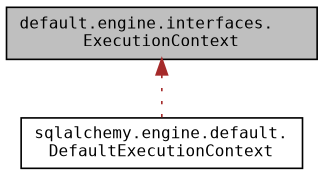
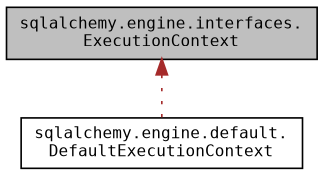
(162, 33) -> (162, 33)
